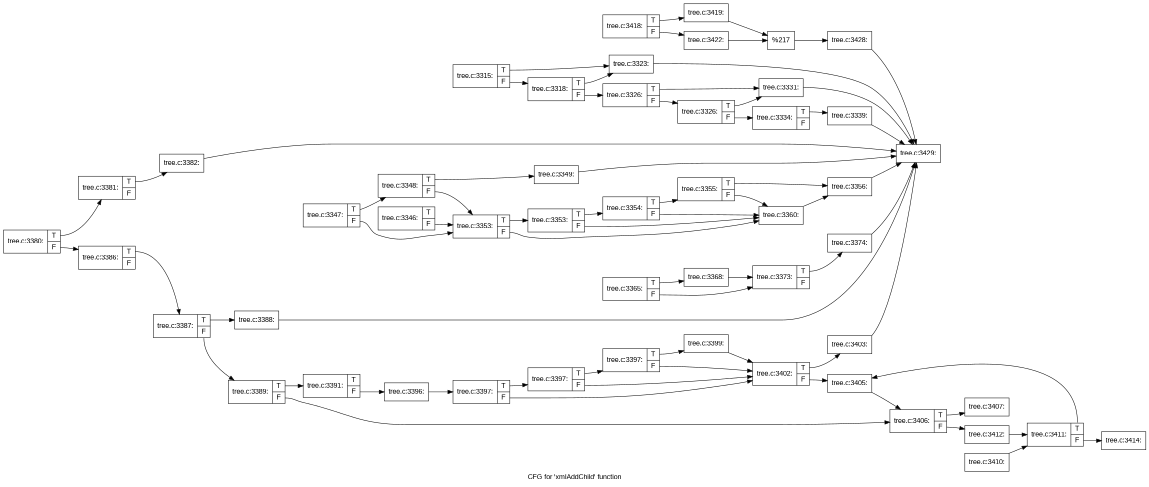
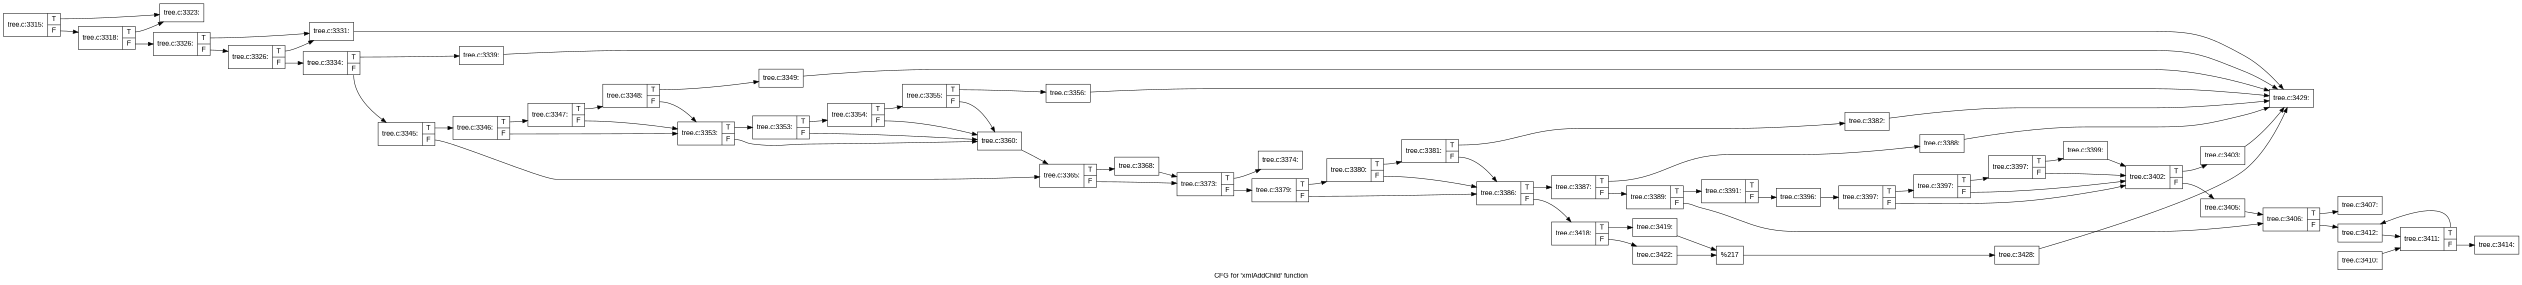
(797, 70) -> none
none -> (516, 122)
none -> (406, 134)
none -> (1478, 164)
none -> (1280, 190)
(813, 202) -> (1033, 156)
(896, 203) -> none
none -> (1552, 205)
(992, 365) -> (2422, 211)
